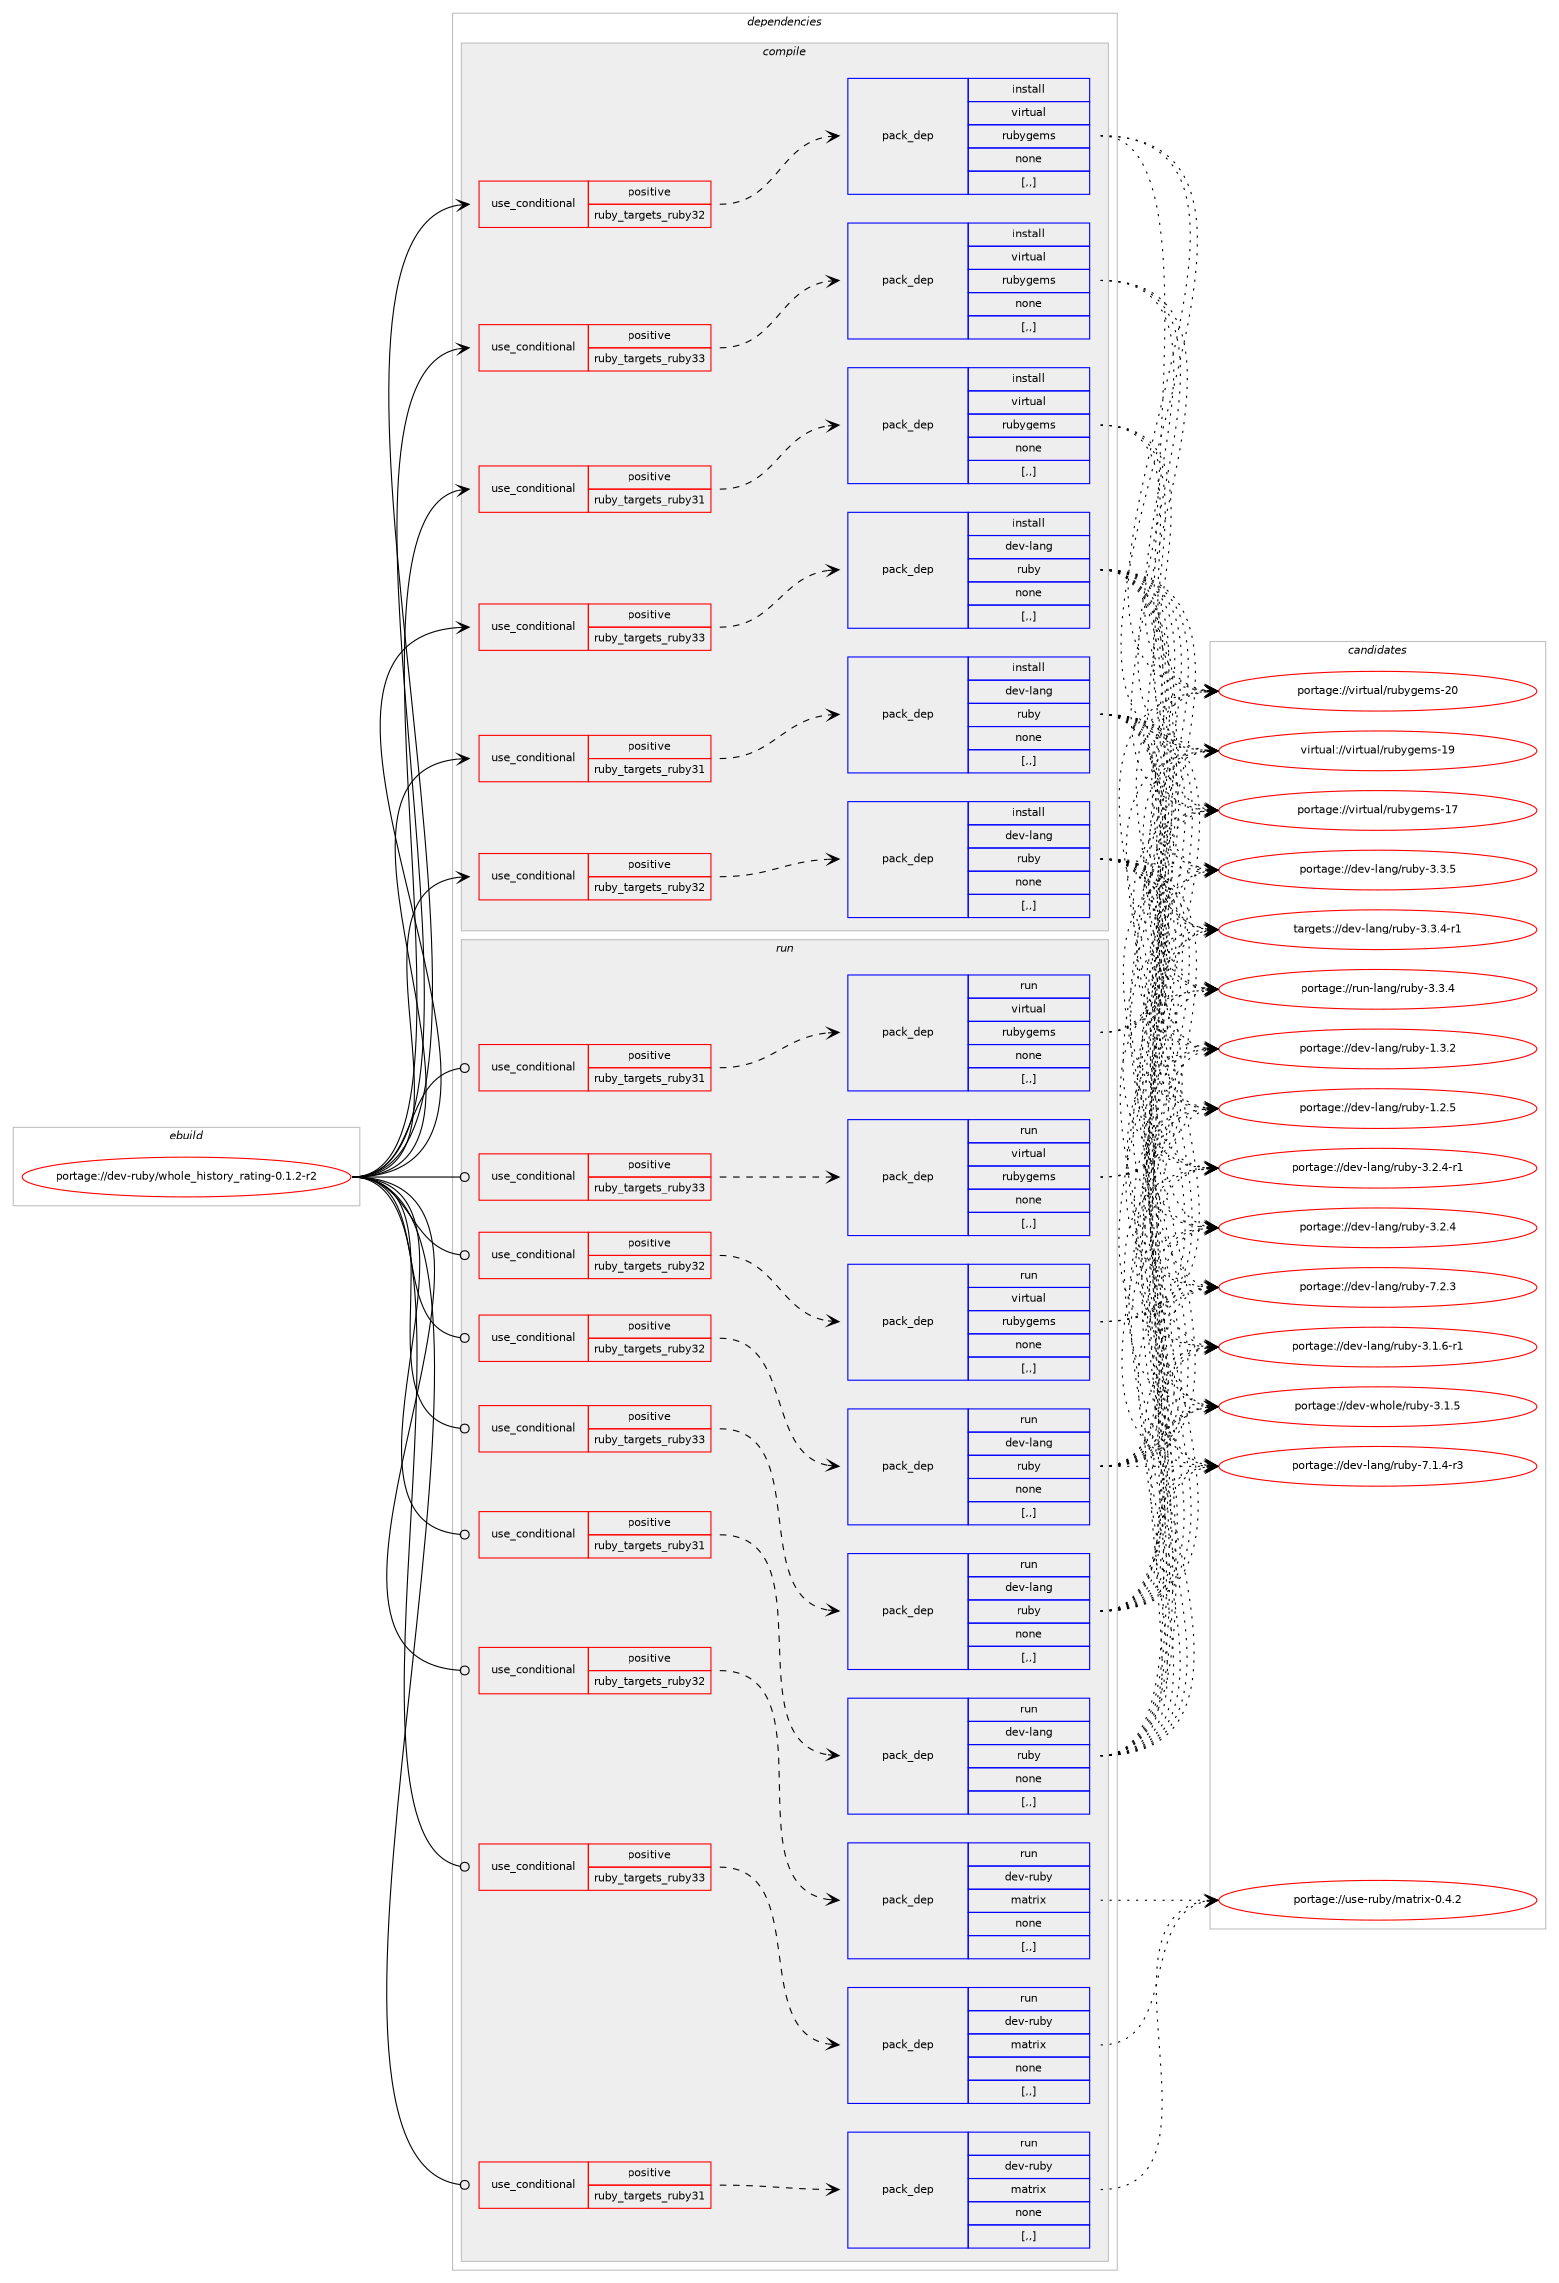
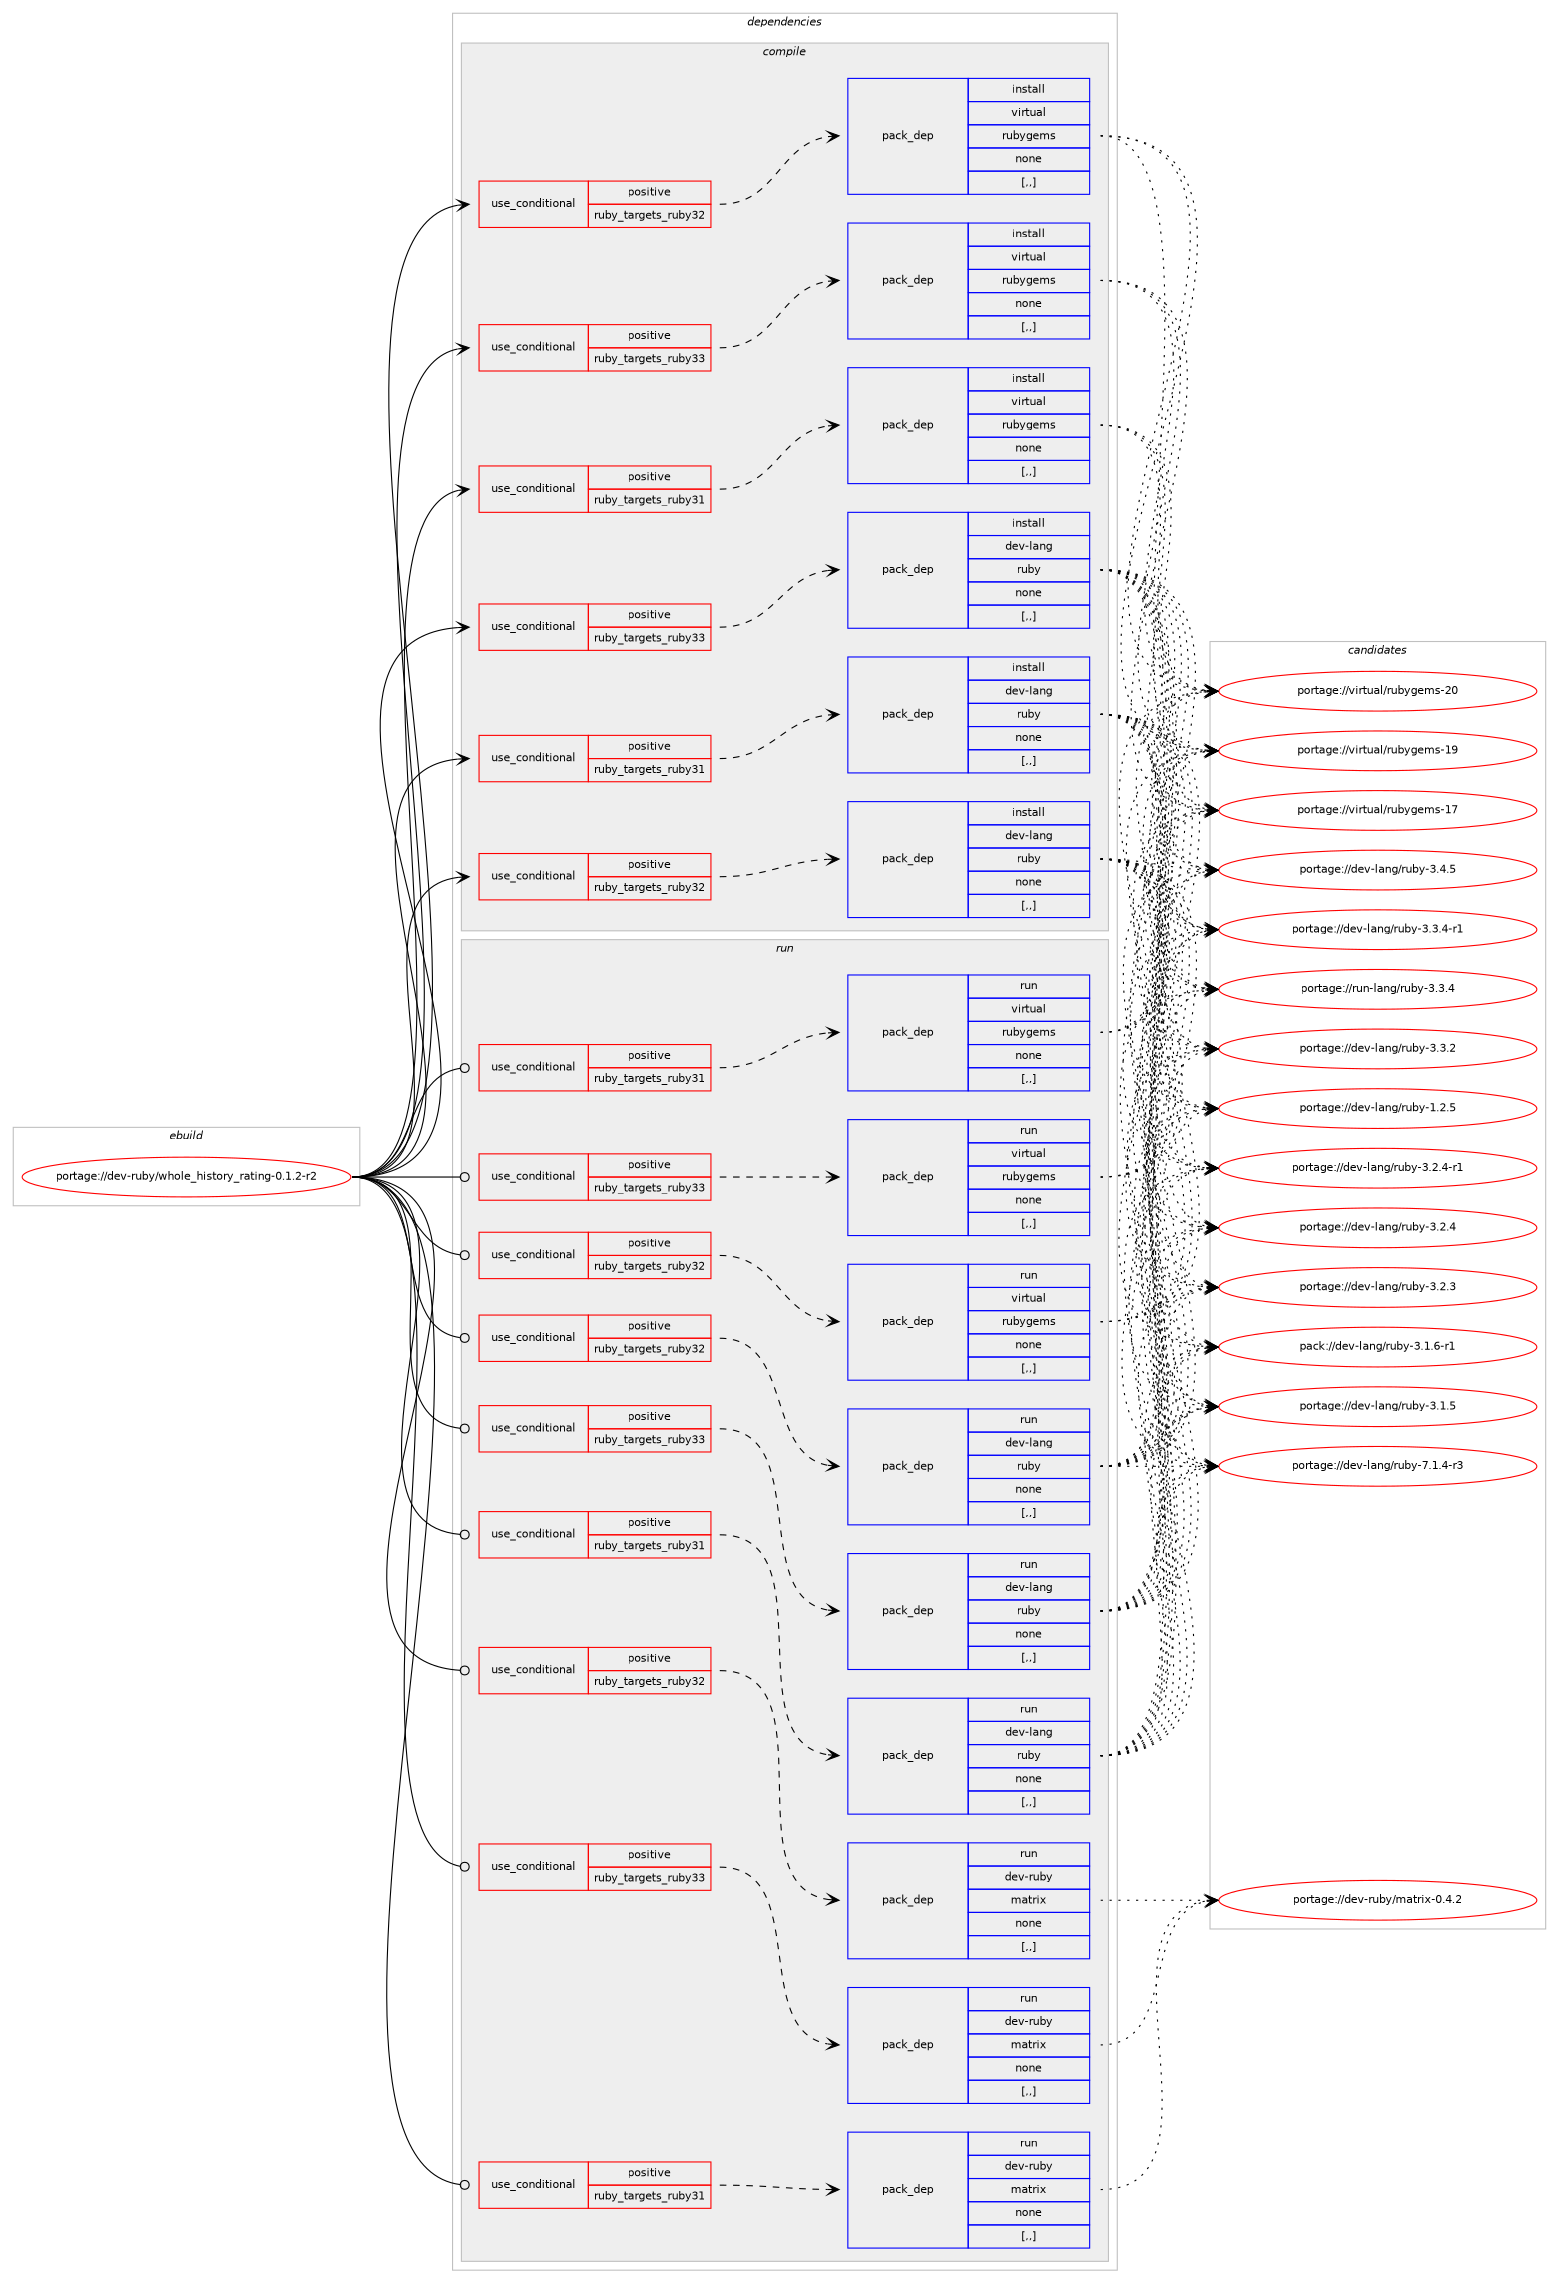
(1378, 751) -> (1378, 751)
(1378, 870) -> (1378, 870)
(1378, 930) -> (1378, 930)
(1378, 1049) -> (1378, 1049)
(1378, 1287) -> (1378, 1287)
(1378, 1347) -> (1378, 1347)
(1378, 1407) -> (1378, 1407)
(1378, 1900) -> (1378, 1900)
